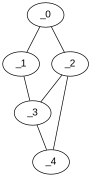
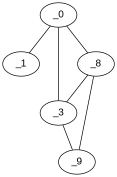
(70, 64) -> (96, 64)
(27, 88) -> (59, 64)
(51, 162) -> (77, 162)
